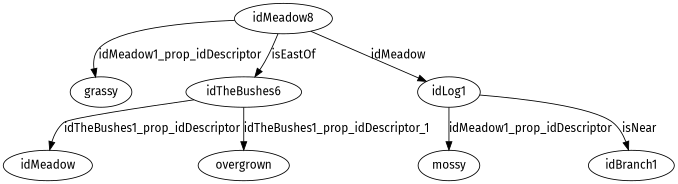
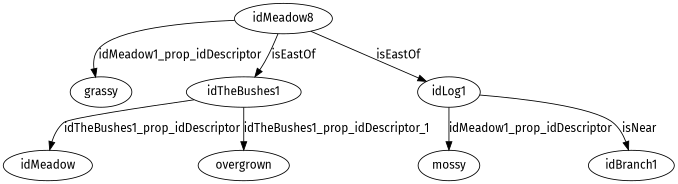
(398, 55) -> (398, 55)
(244, 92) -> (244, 92)
